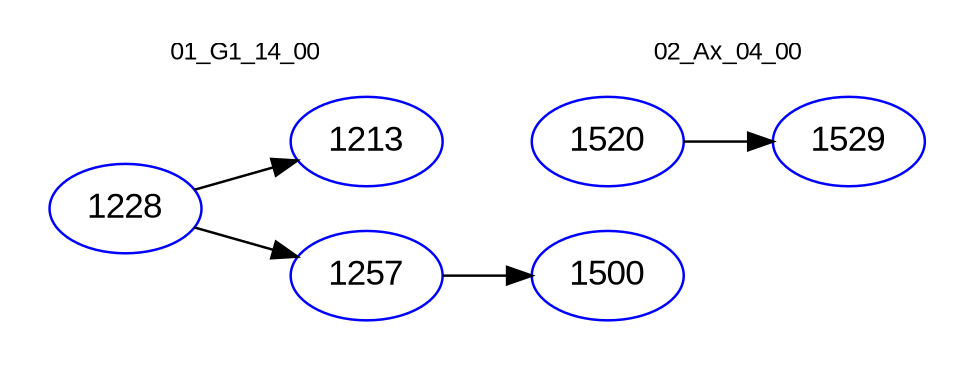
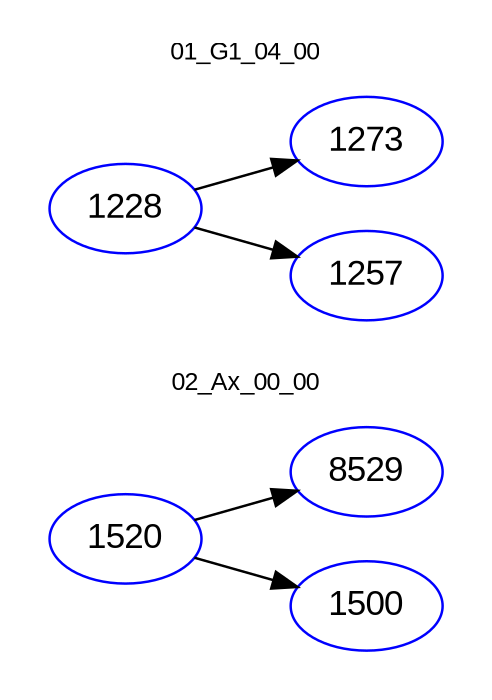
(246, 53) -> (246, 53)
(728, 53) -> (246, 384)
(367, 142) -> (367, 142)
(849, 142) -> (367, 472)
(478, 276) -> (234, 569)
